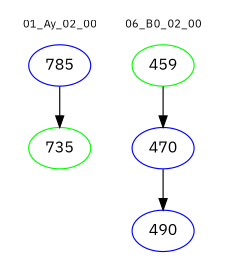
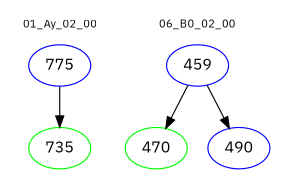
(60, 65) -> (60, 65)
(163, 65) -> (198, 65)
(163, 148) -> (156, 148)
(163, 184) -> (216, 102)
